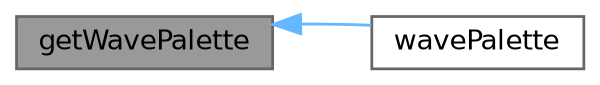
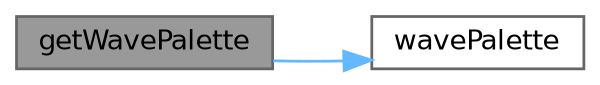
(336, 24) -> (308, 61)
